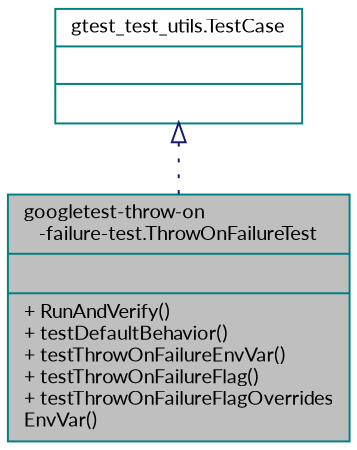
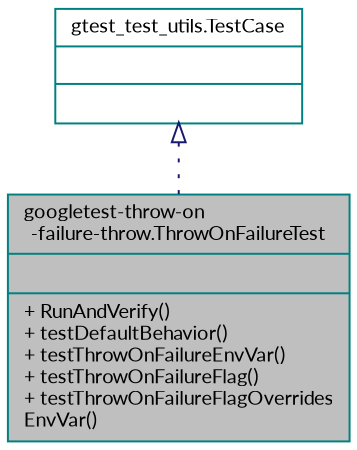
(179, 234) -> (179, 234)
